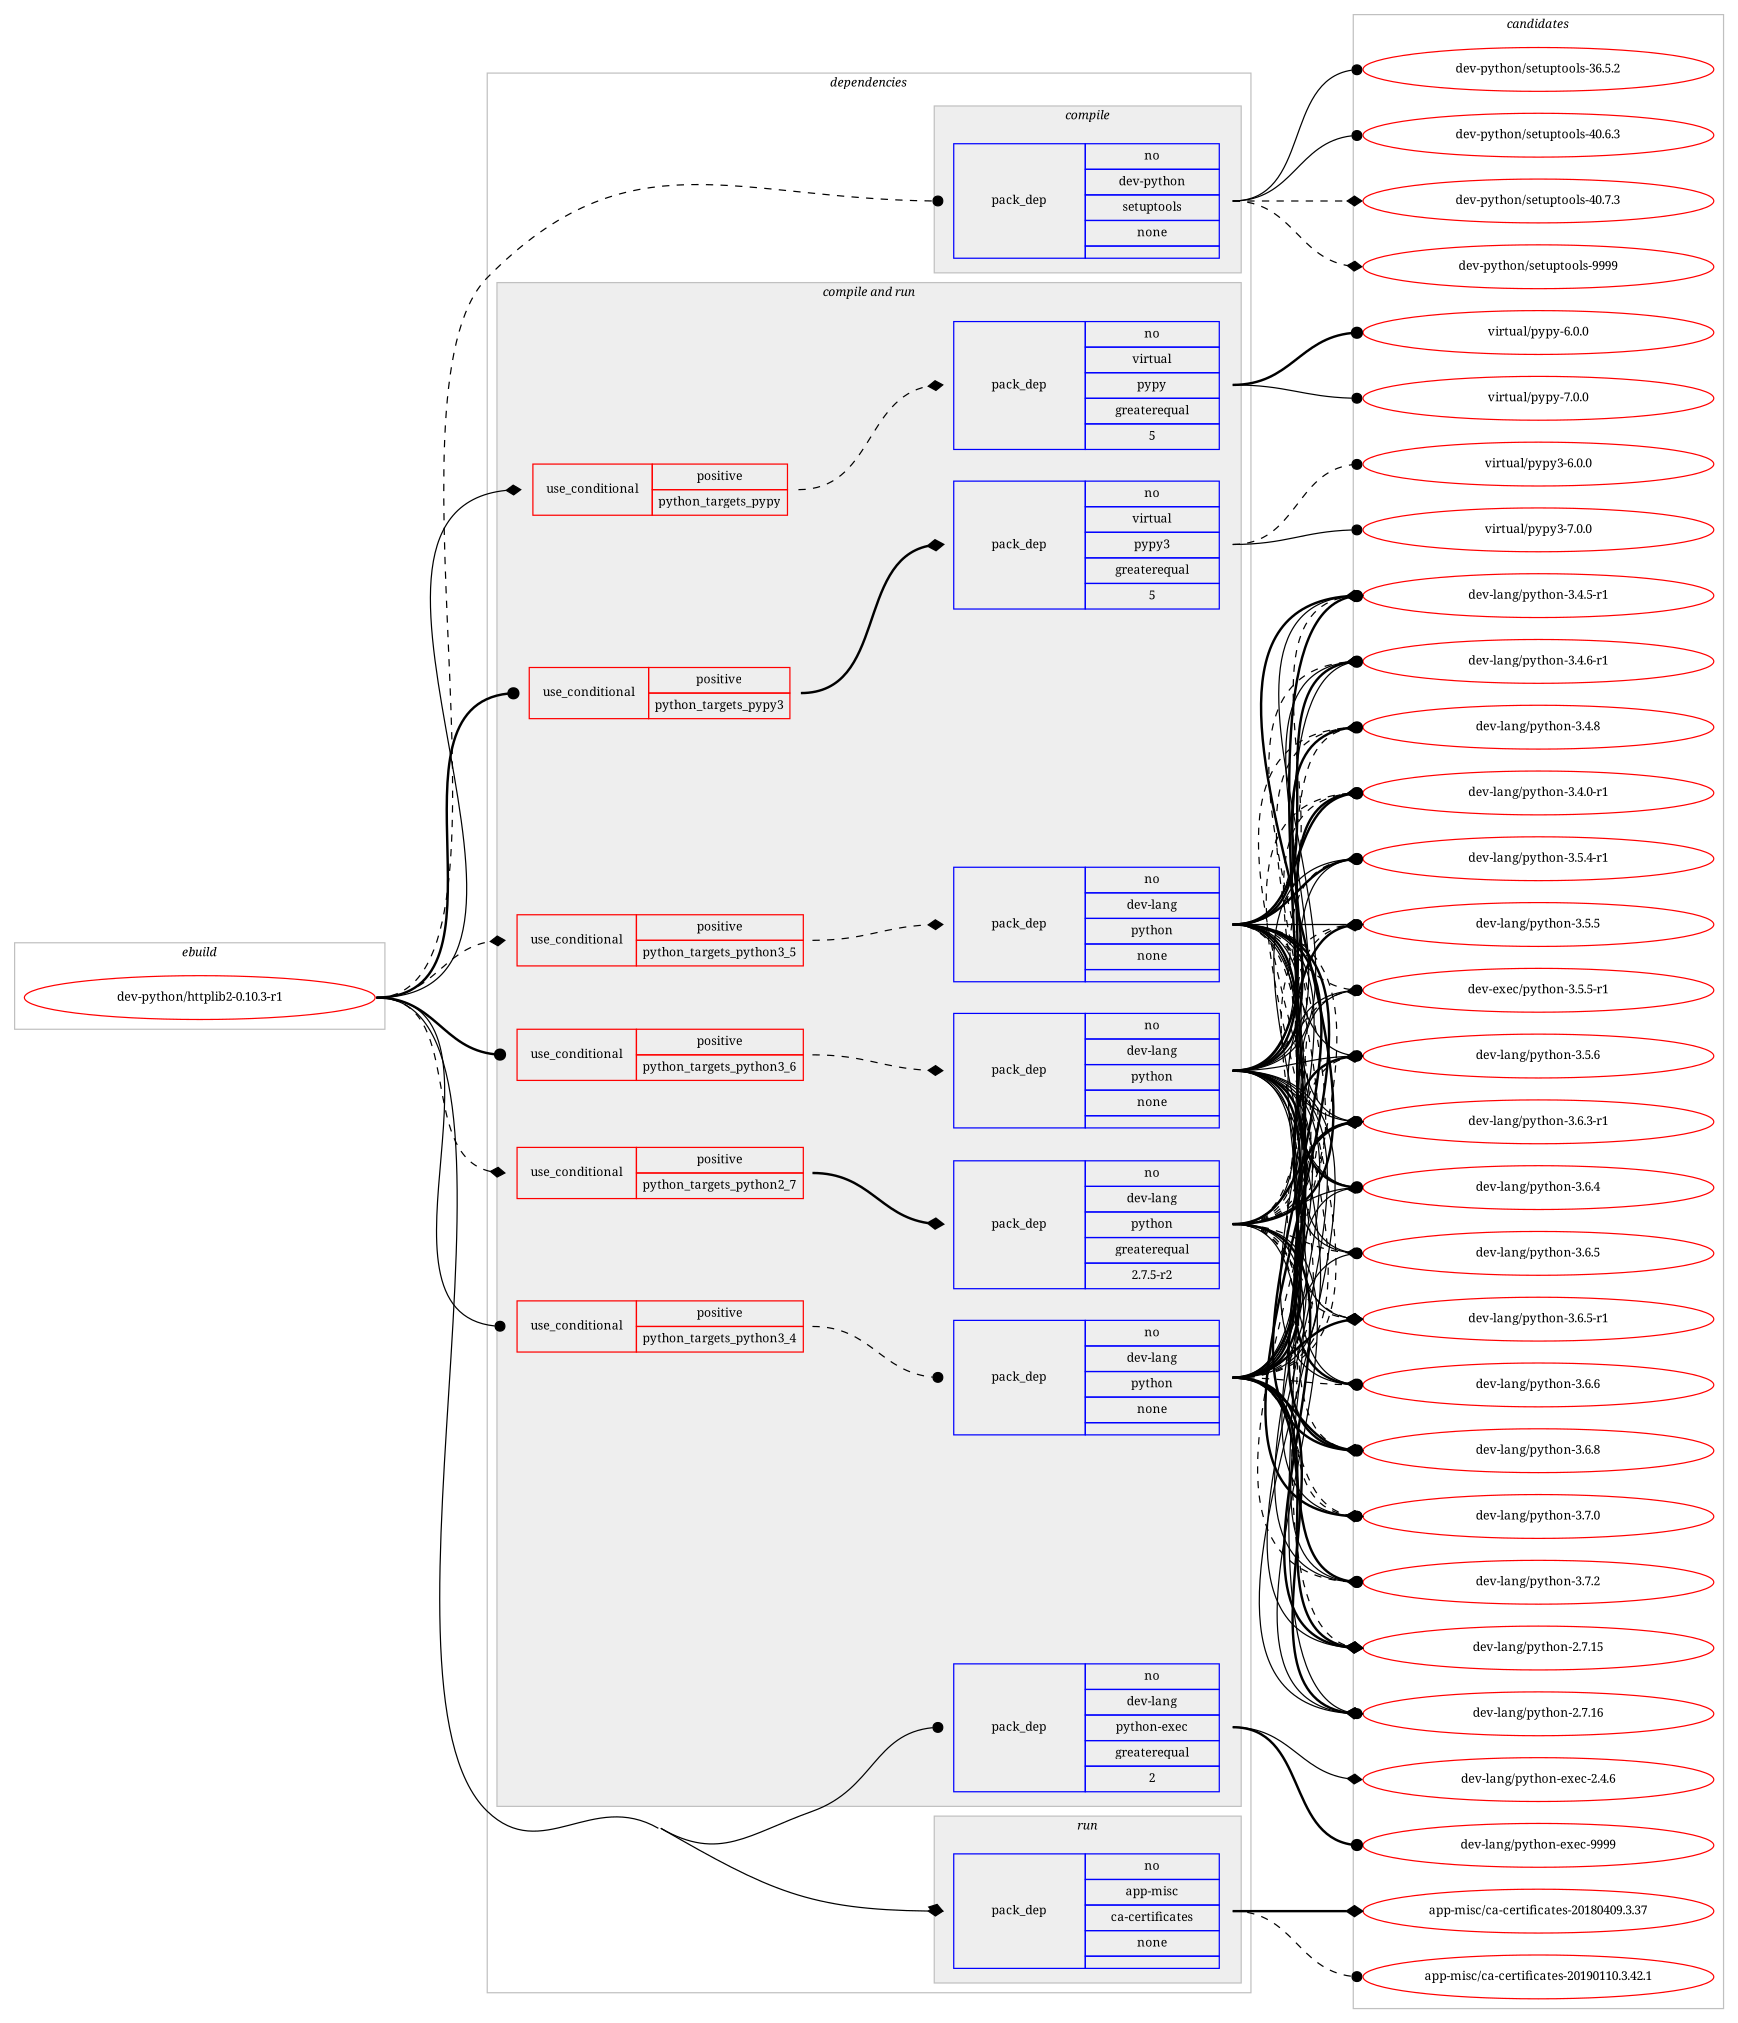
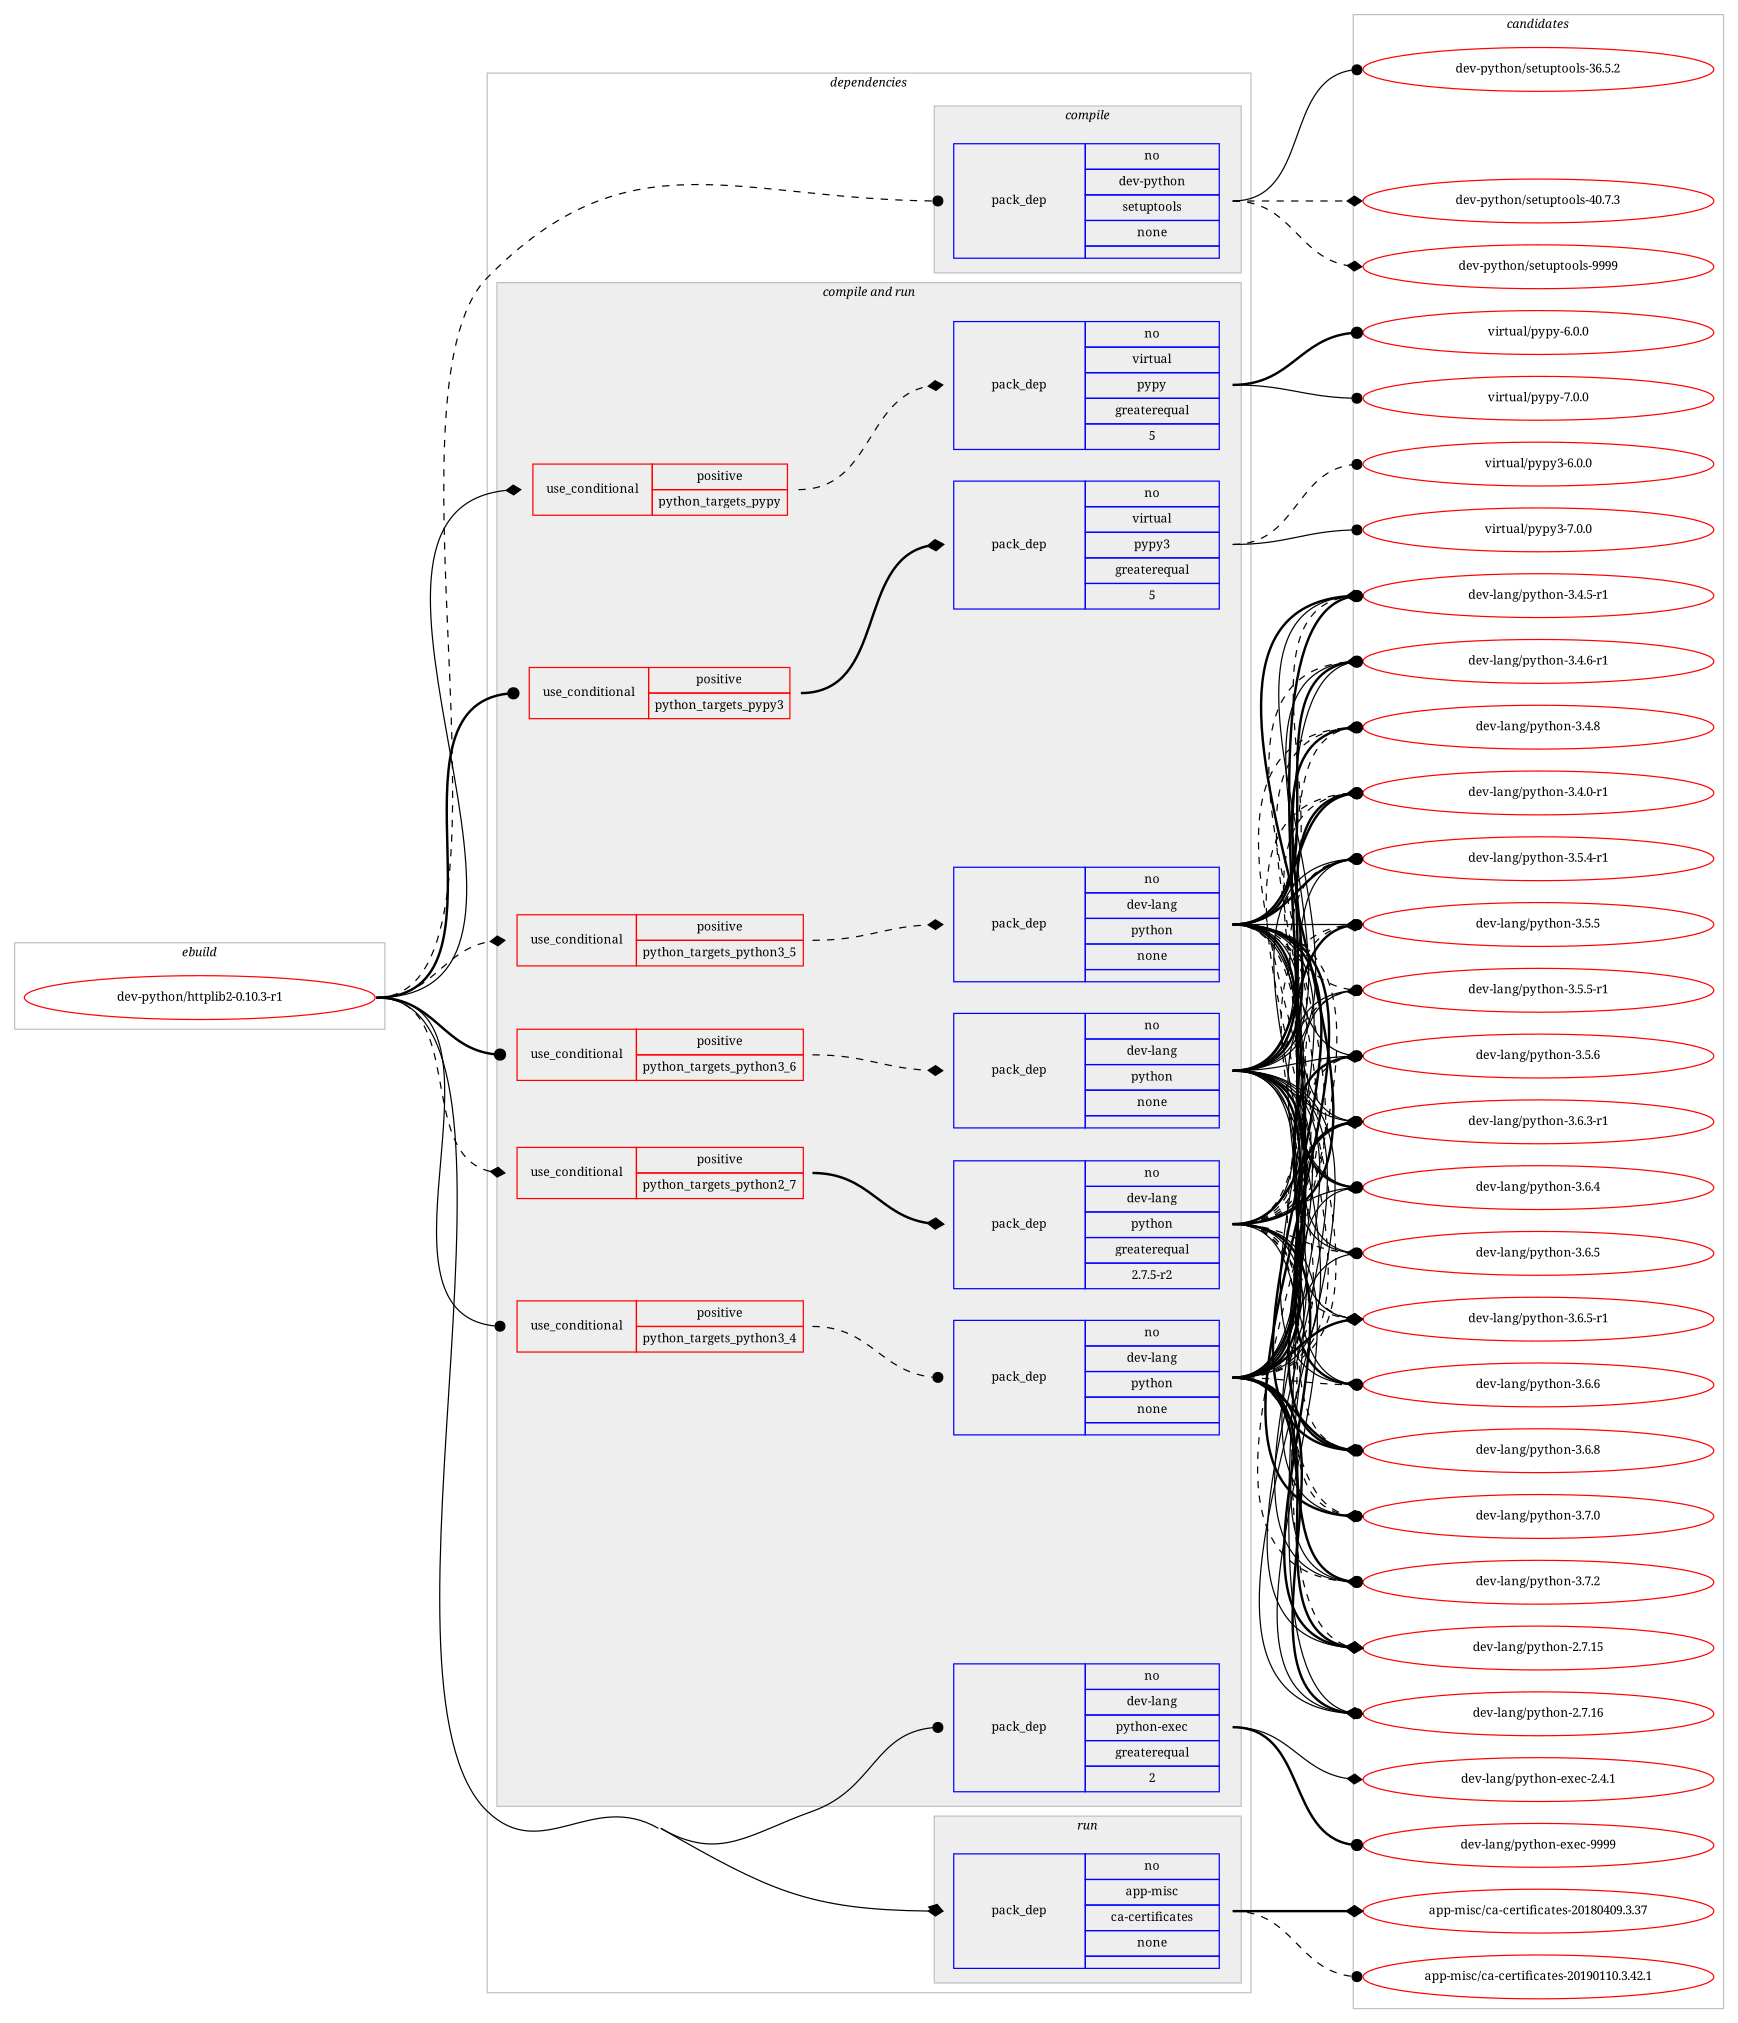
(1538, 135) -> none
(1538, 990) -> (1538, 990)
(1538, 1780) -> (1538, 1780)
